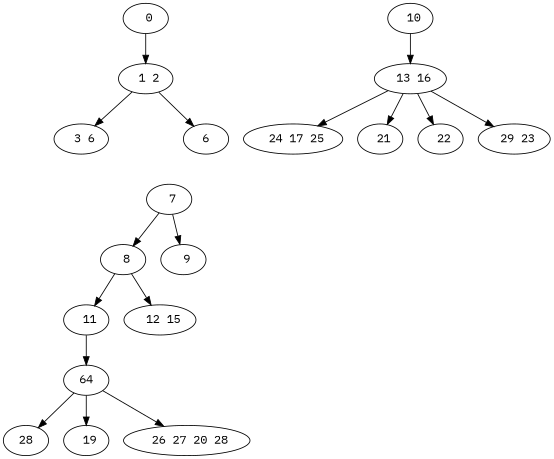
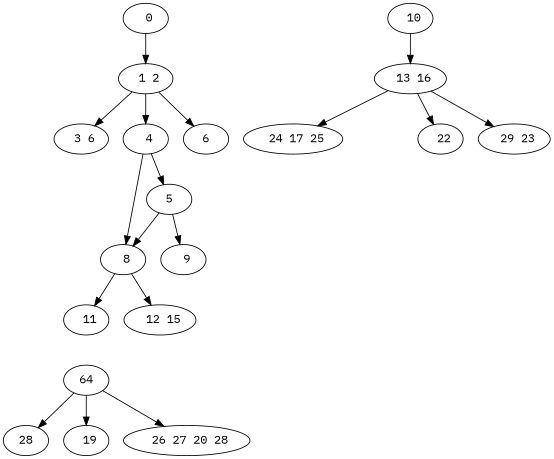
none -> (146, 139)
(380, 139) -> none
(169, 199) -> (169, 199)
(86, 346) -> none
